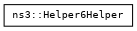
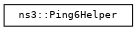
(68, 15) -> (68, 15)
